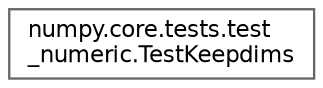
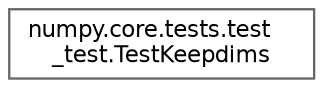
(162, 44) -> (162, 44)
